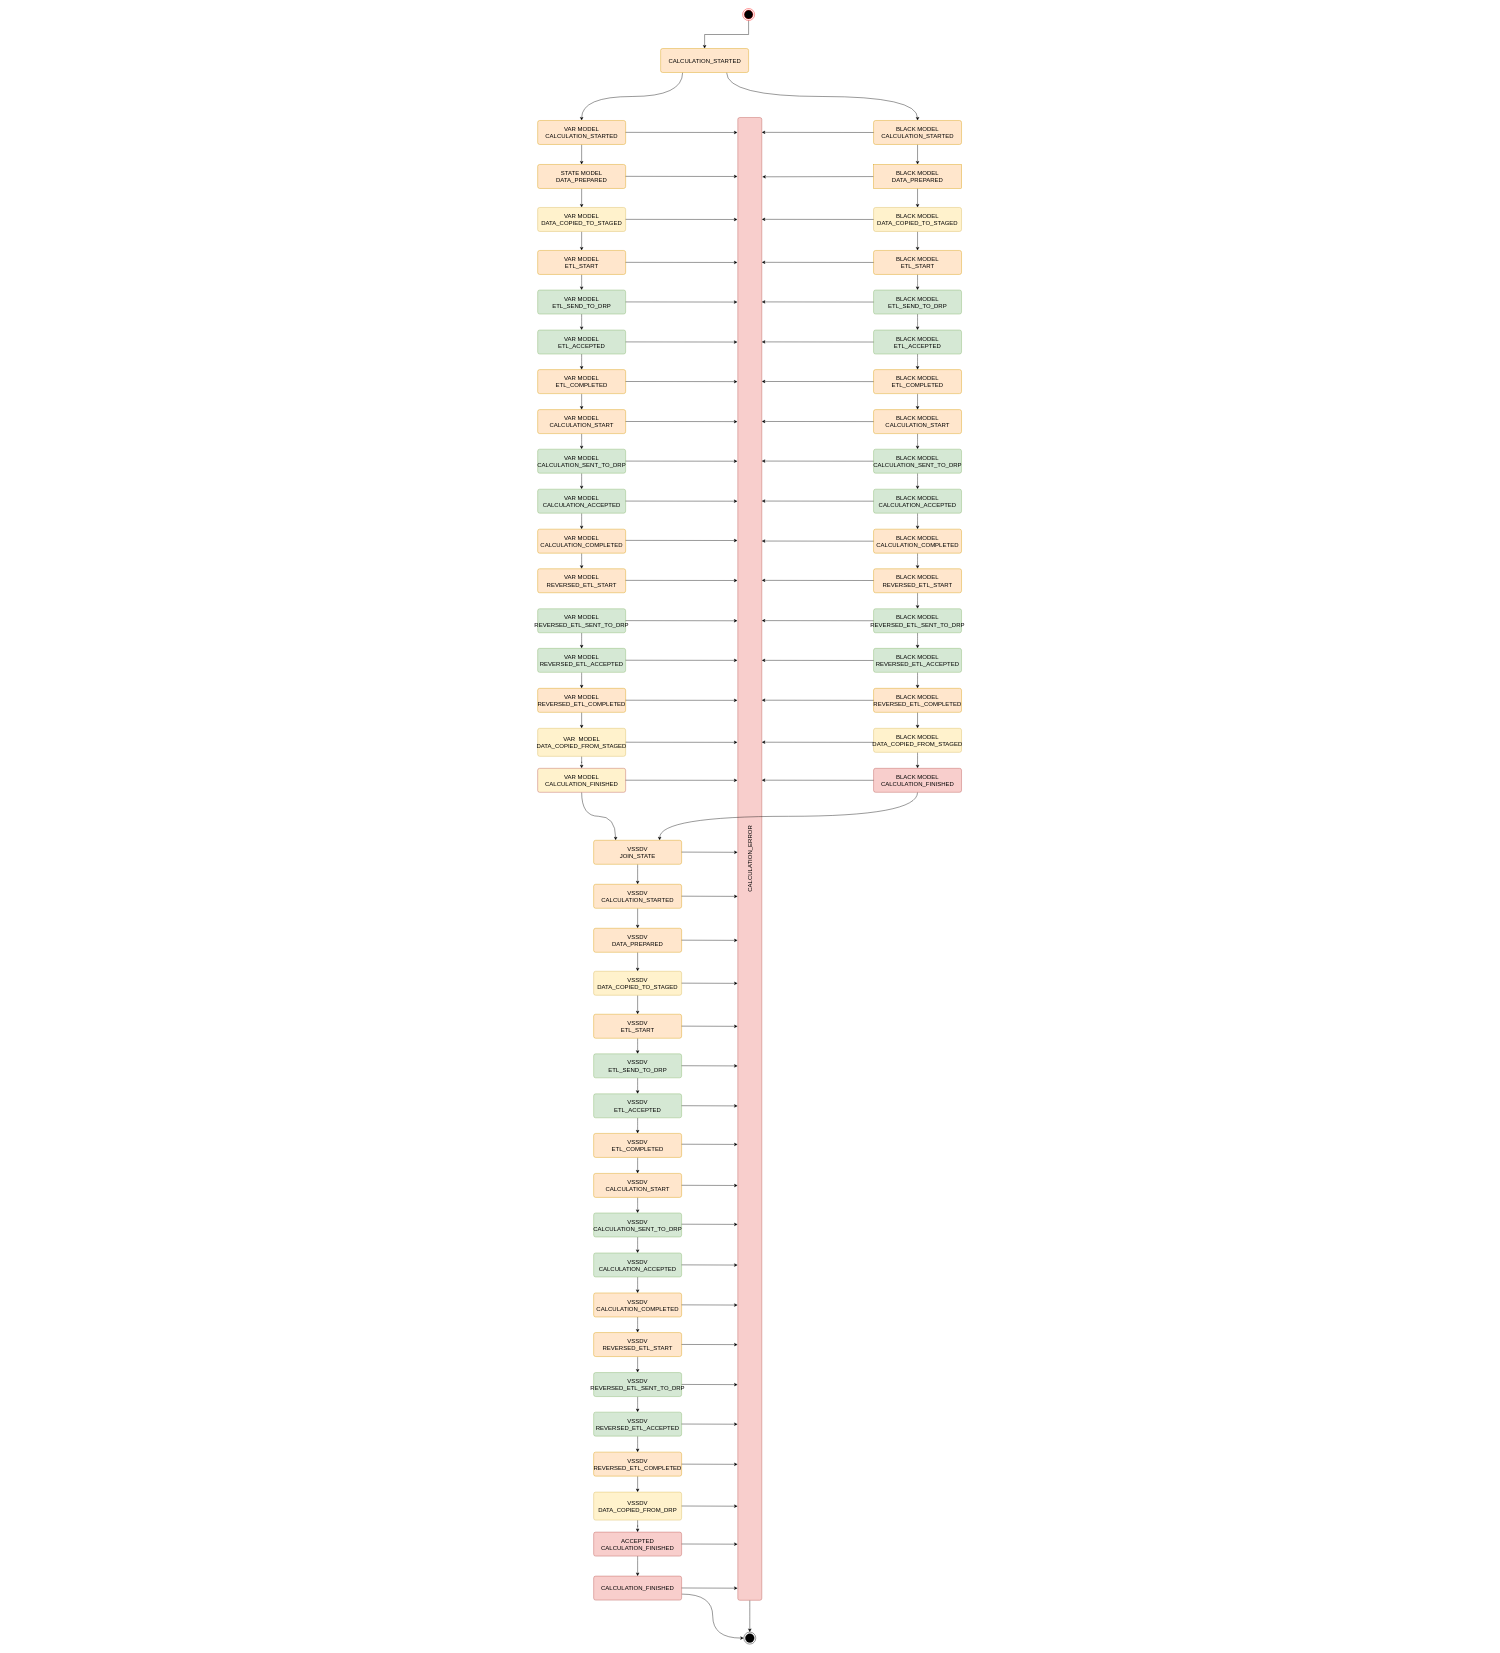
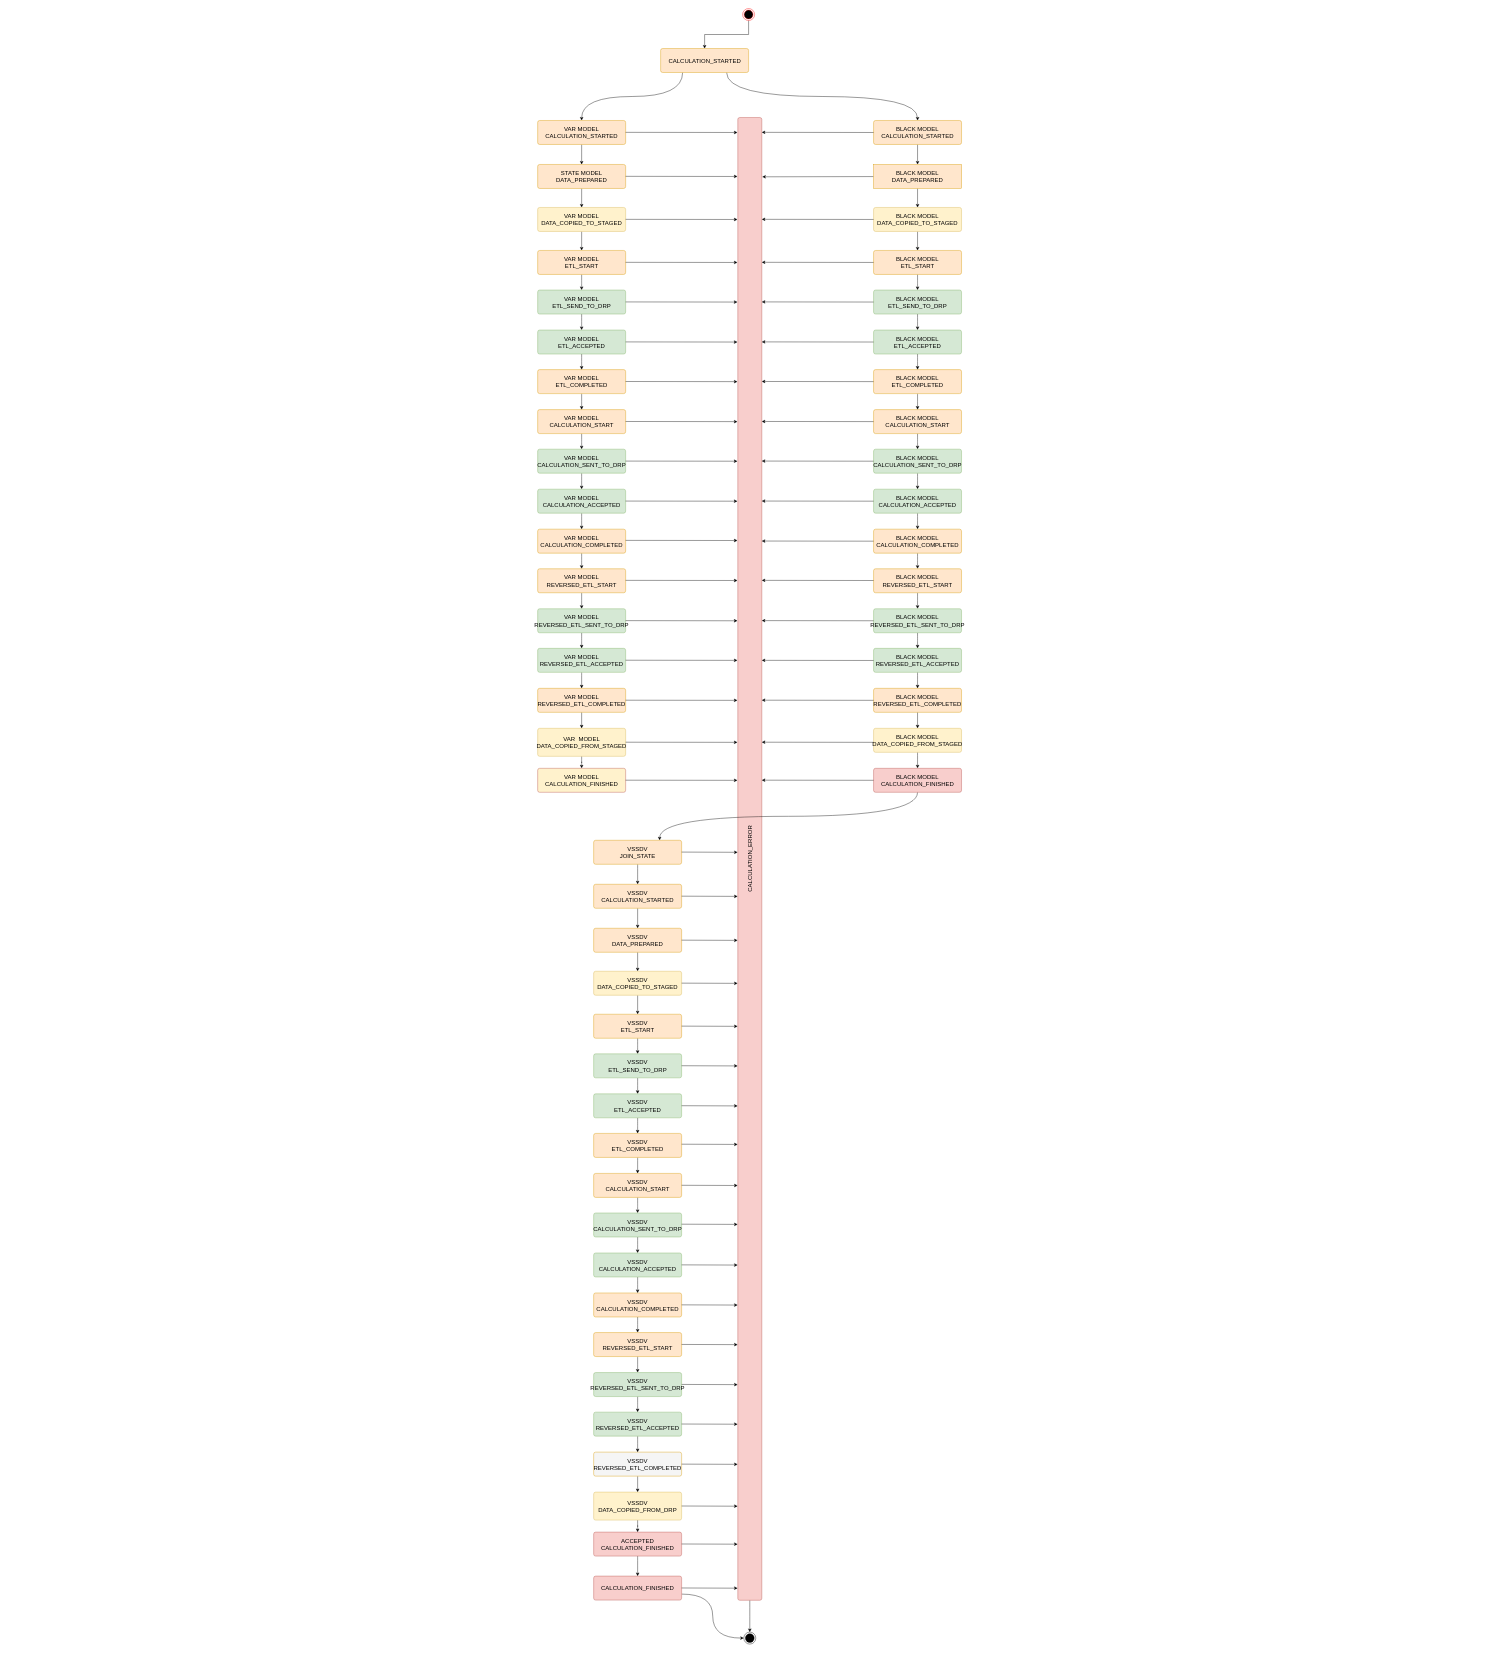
none -> (582, 605)
(616, 836) -> none
(638, 1464) -> (638, 1464)
